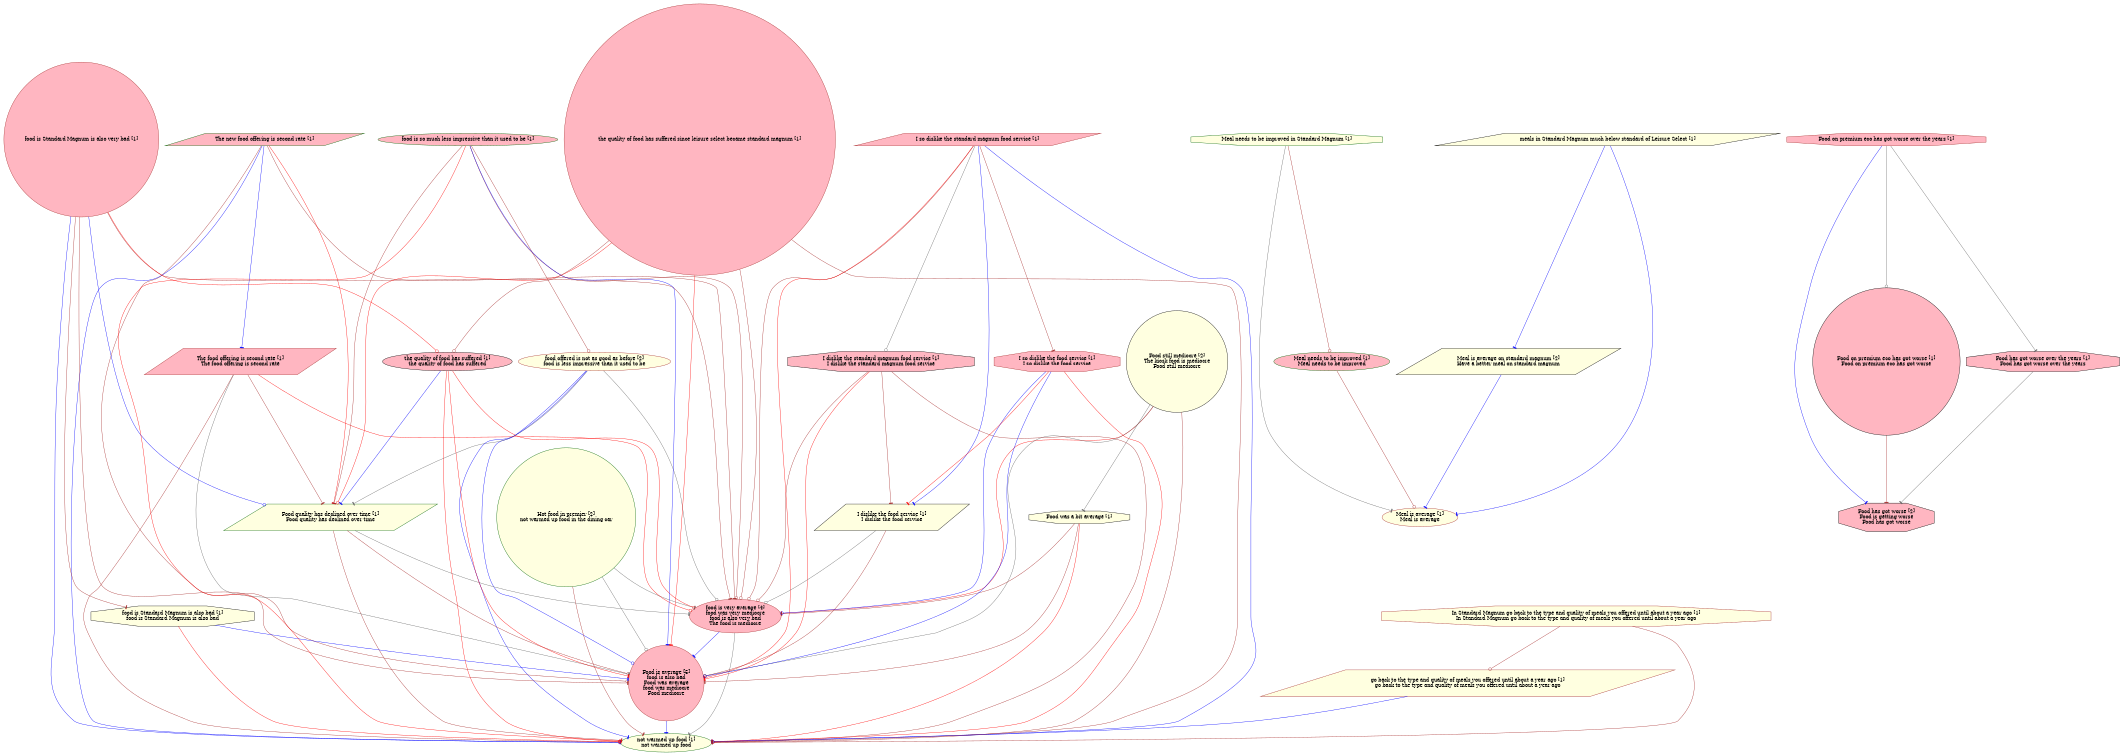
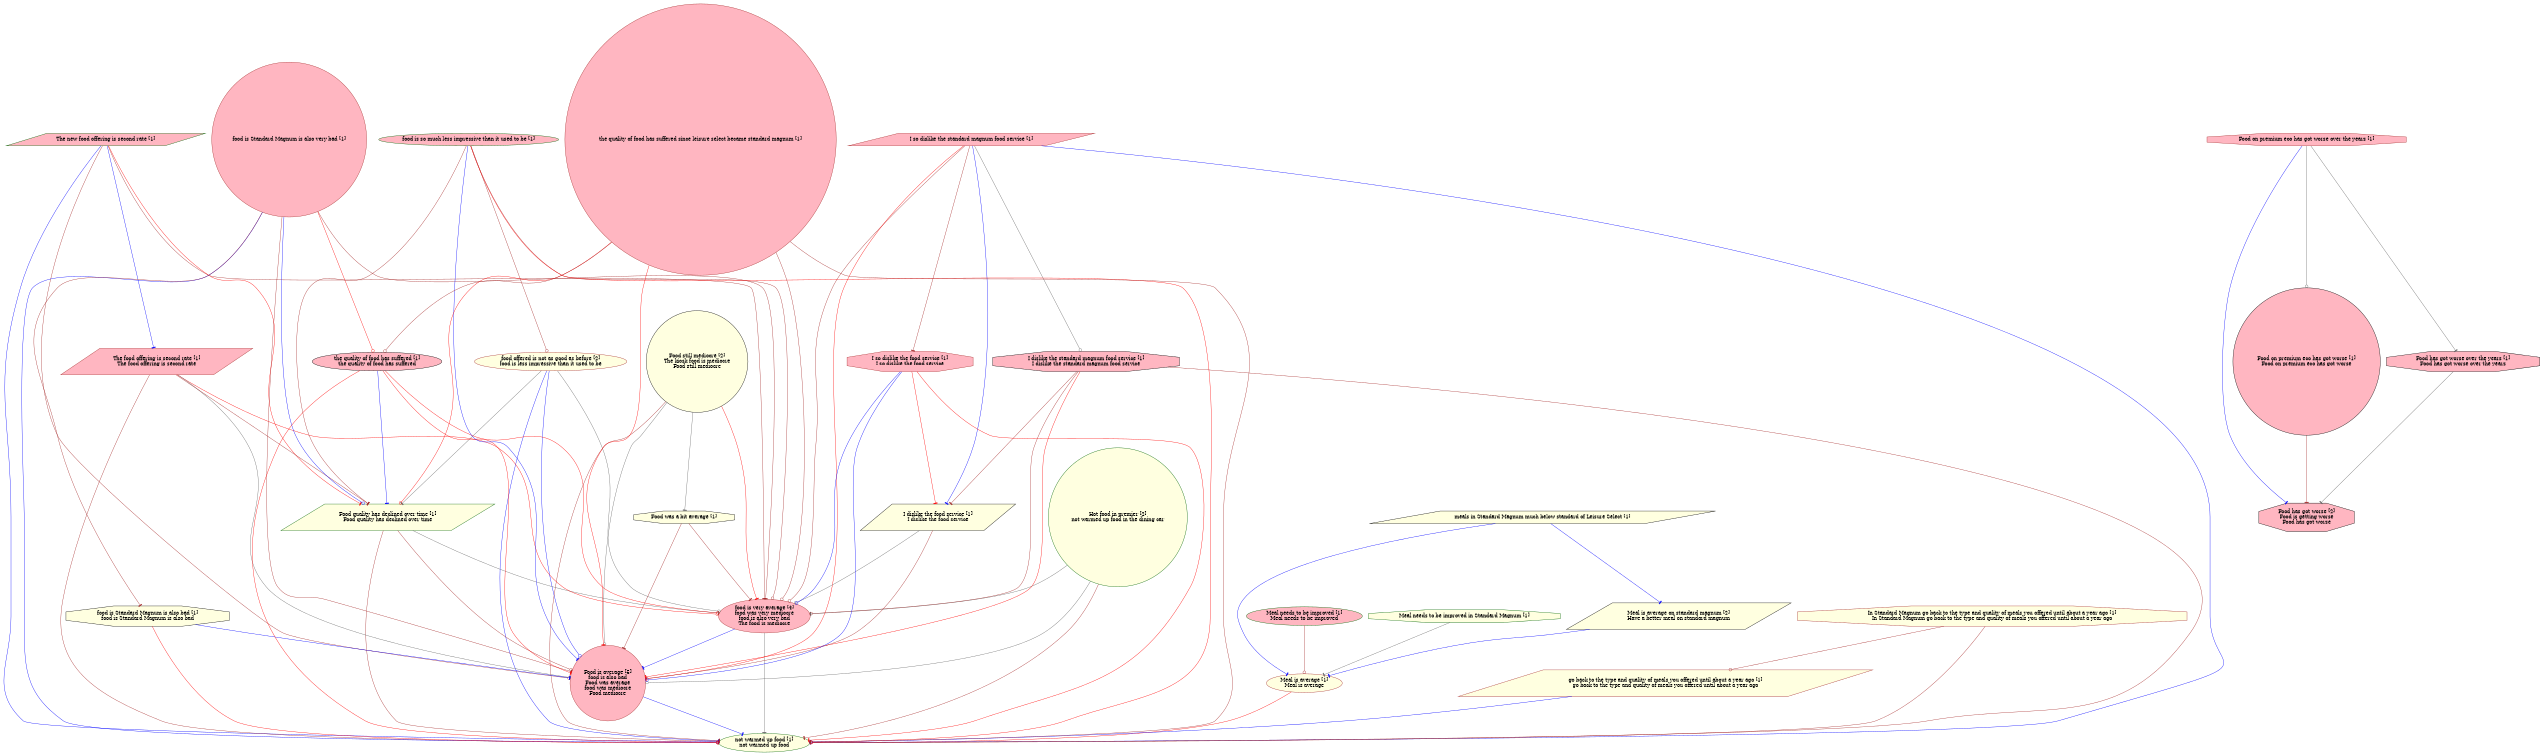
(1309, 248) -> none
(944, 695) -> (1044, 739)
